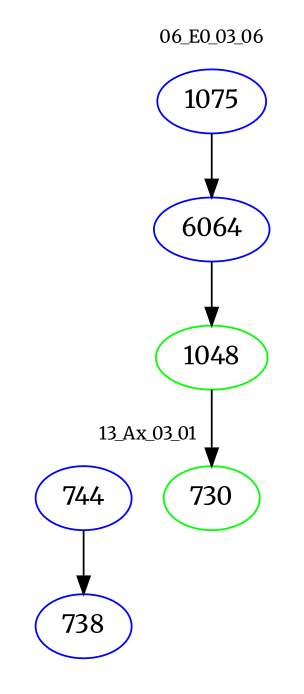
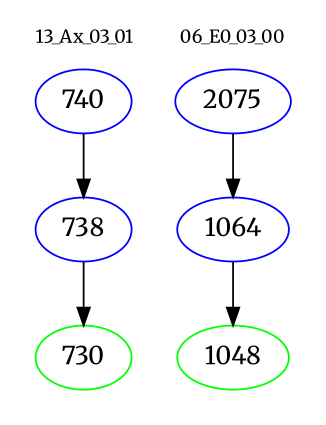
(212, 38) -> (233, 38)
(212, 101) -> (233, 101)
(212, 230) -> (233, 230)
(212, 429) -> (84, 285)
(84, 498) -> (84, 101)
